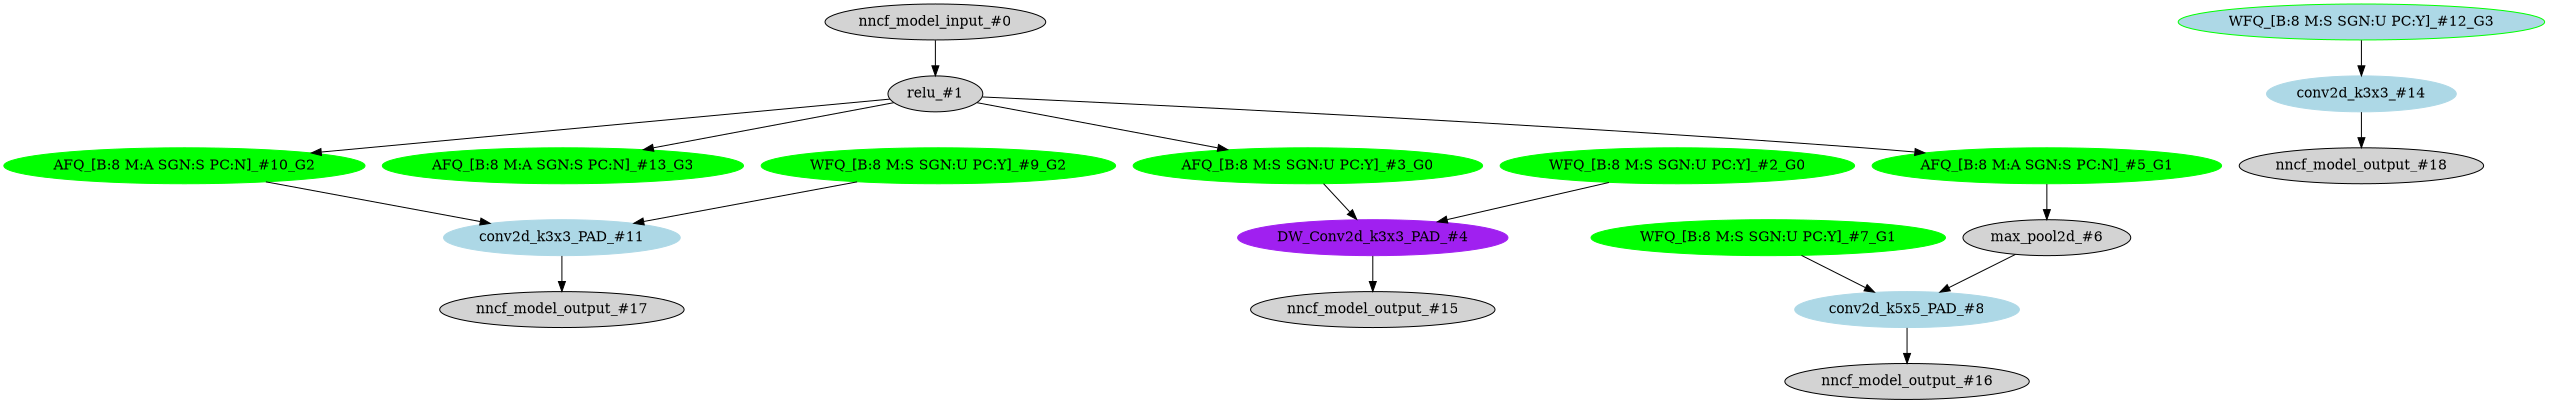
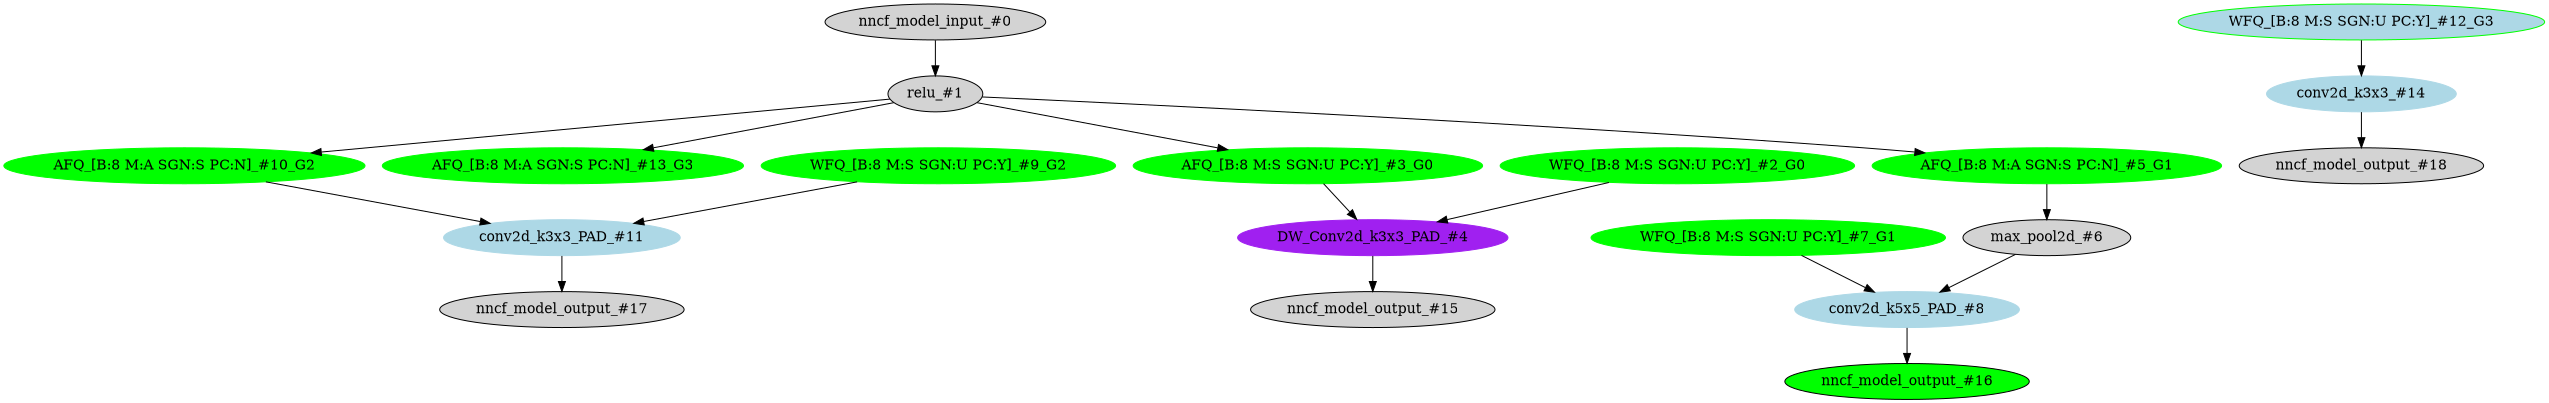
(1907, 381) -> (1907, 381)
